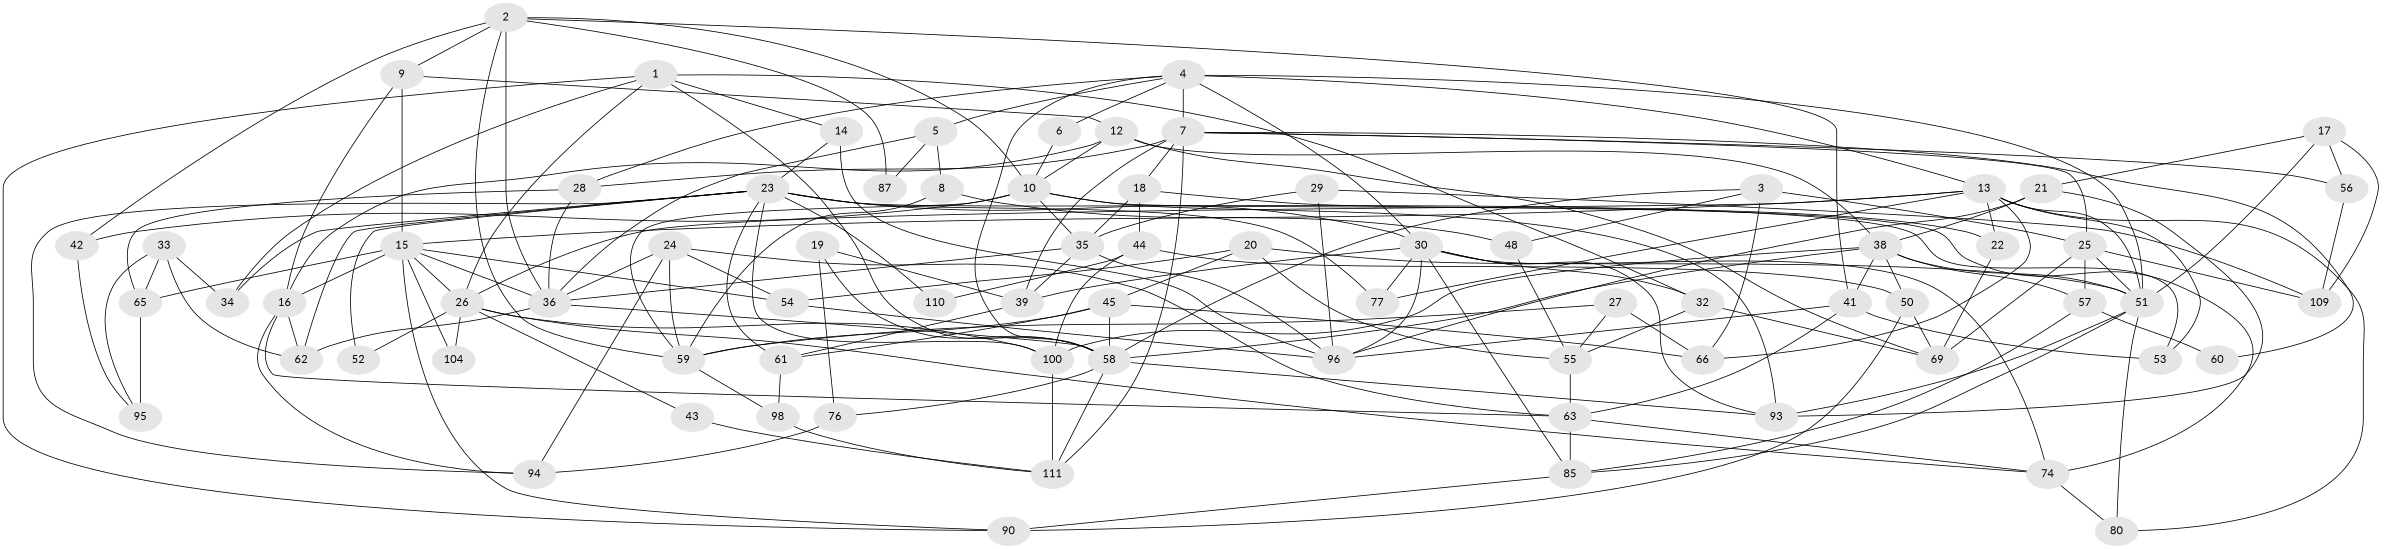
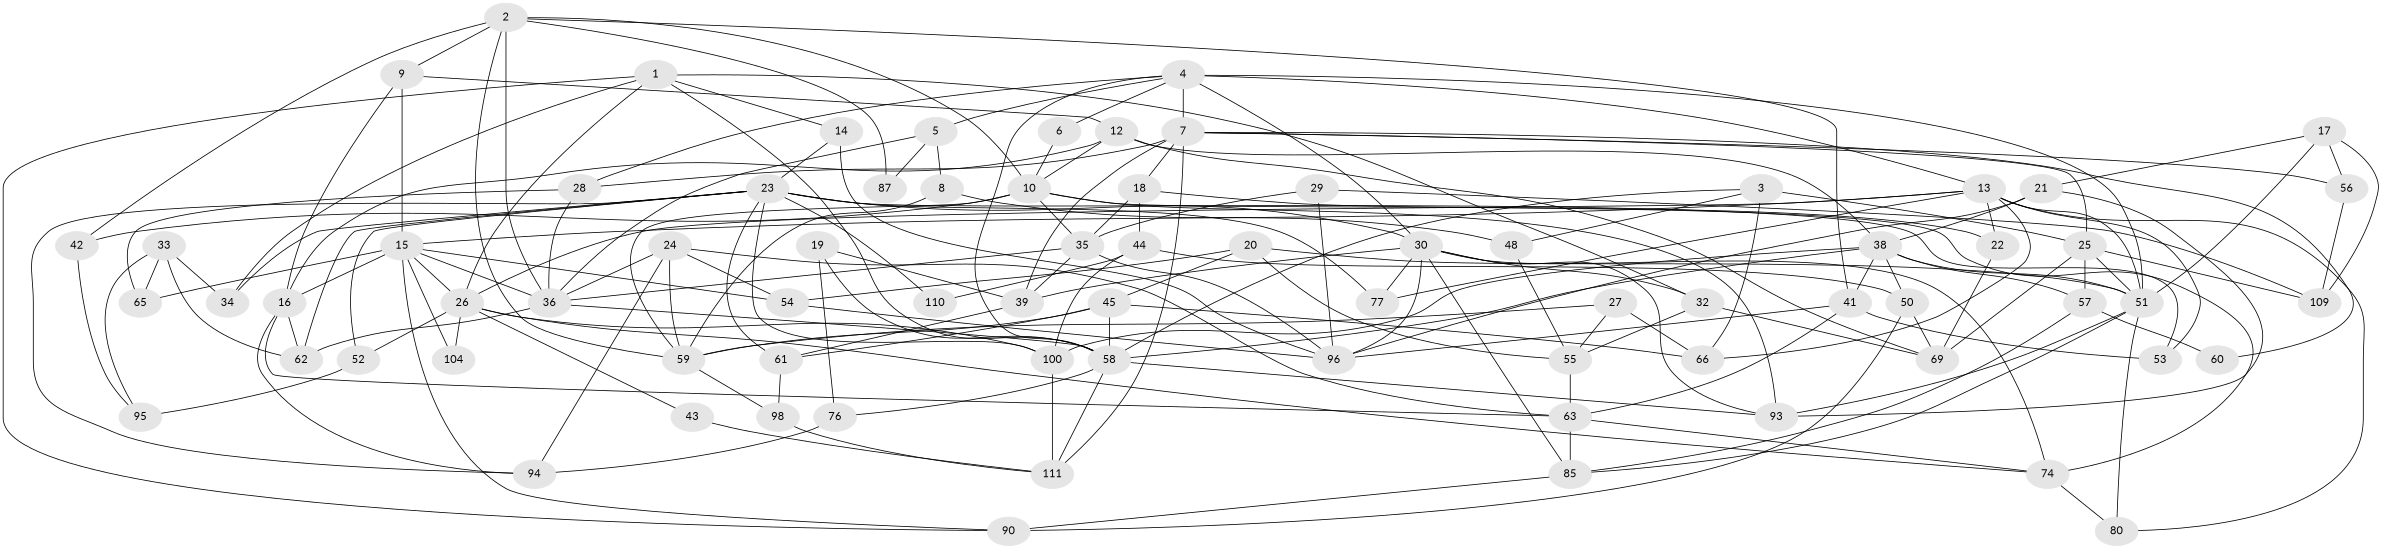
(140, 360) -> (253, 396)
